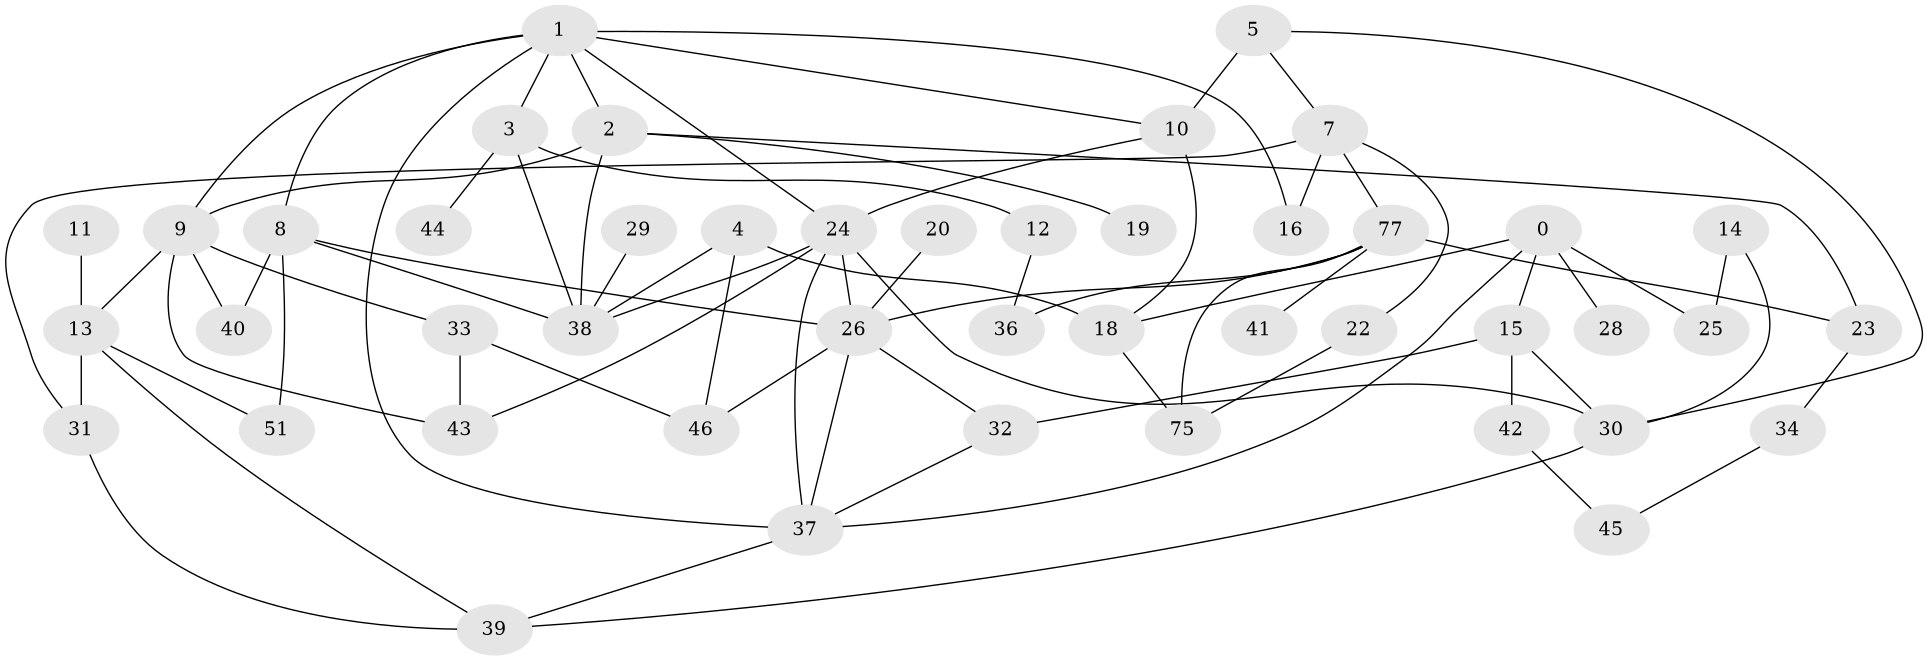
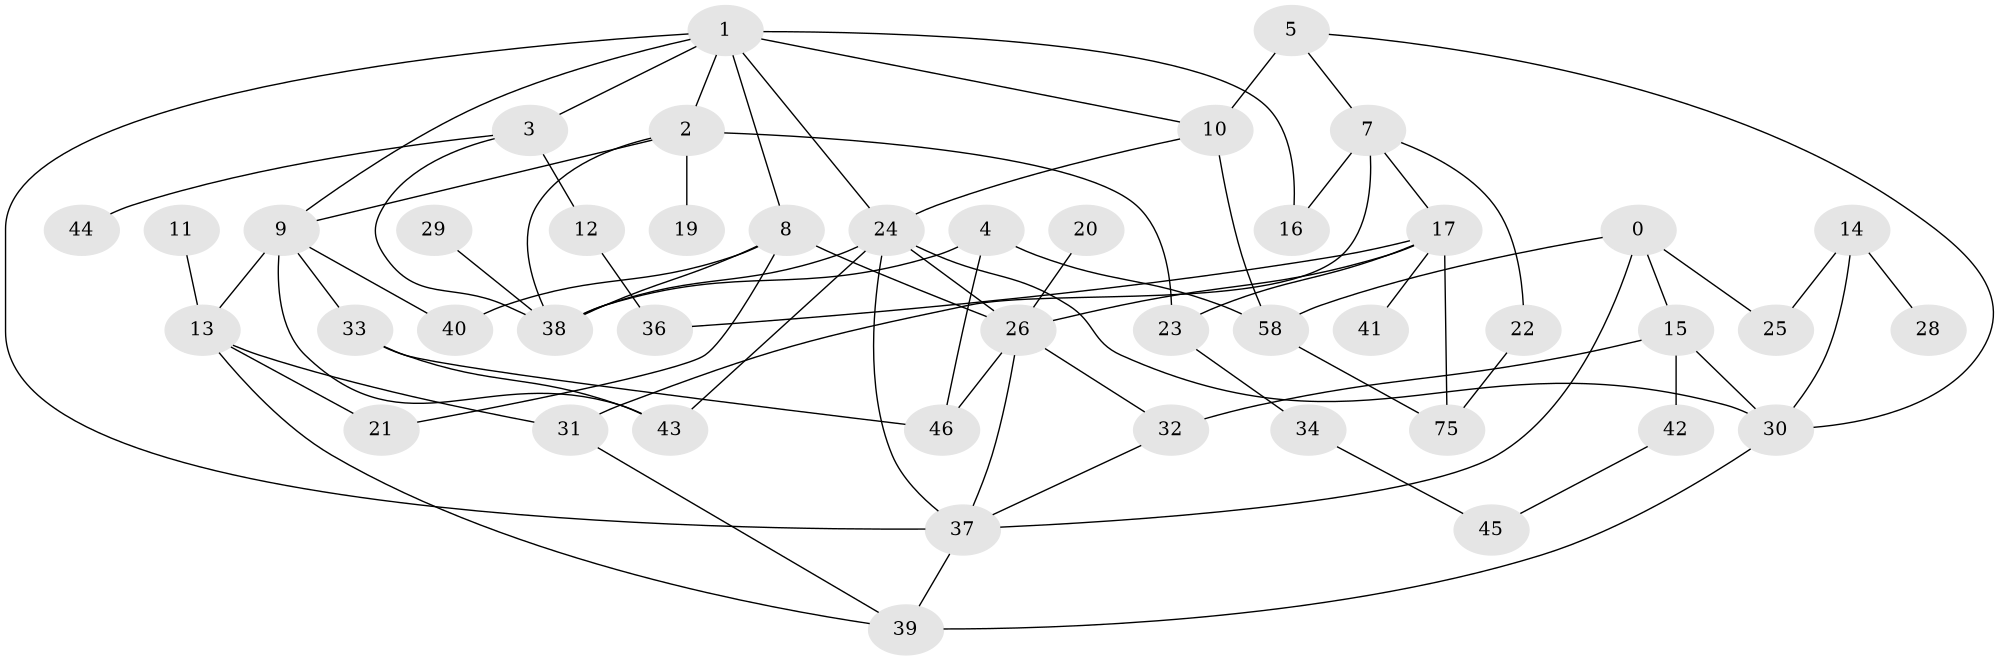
(1391, 230) -> (1444, 230)
(1578, 280) -> (1890, 280)
(1107, 330) -> (1271, 330)
(277, 430) -> (382, 430)
